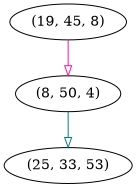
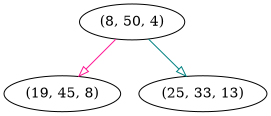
(68, 53) -> (101, 54)
(68, 166) -> (203, 94)
